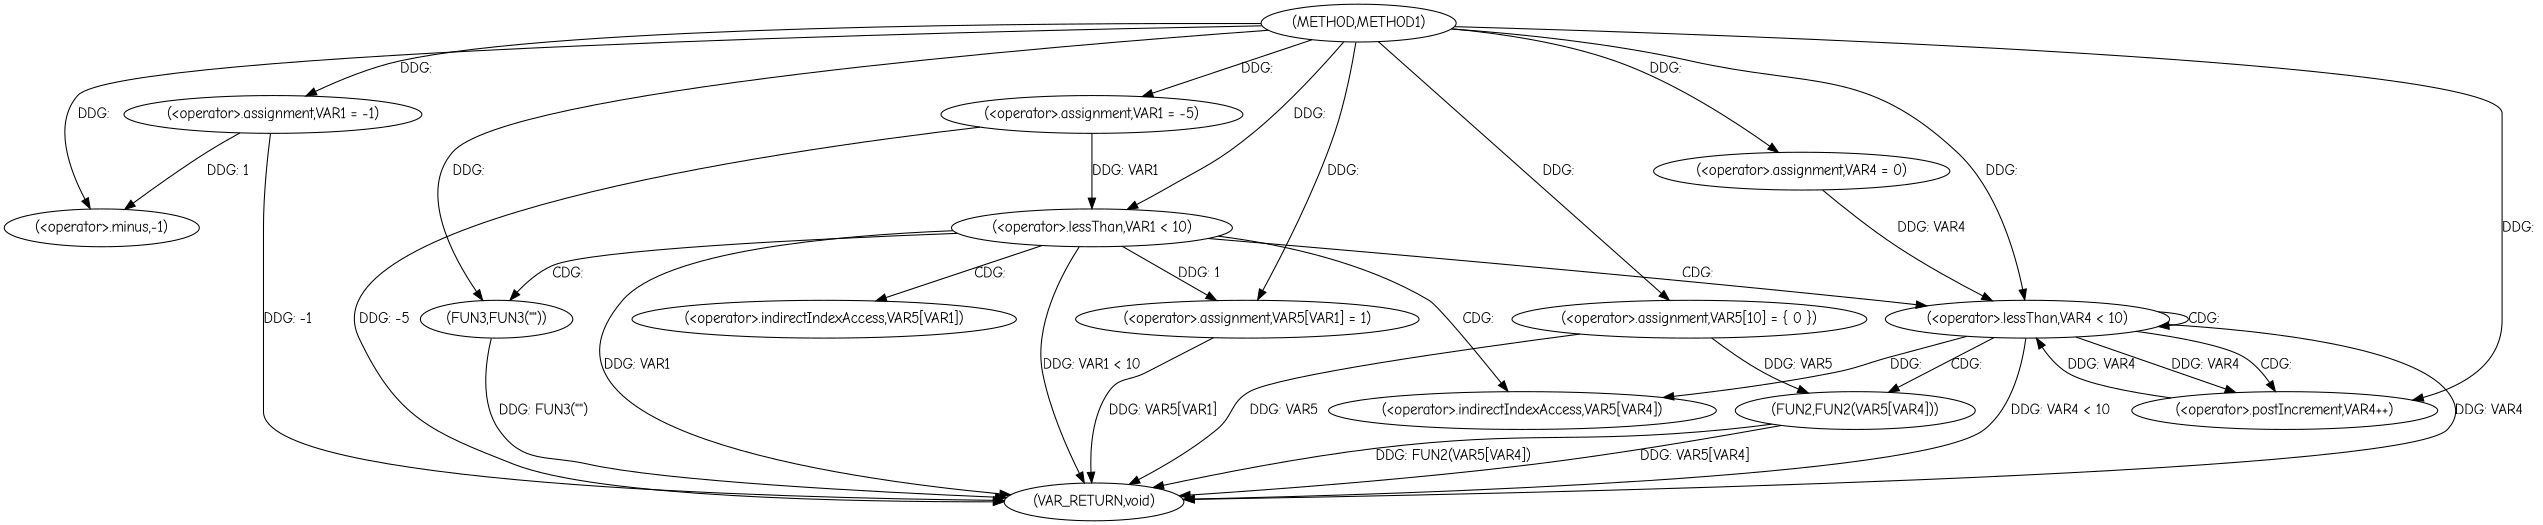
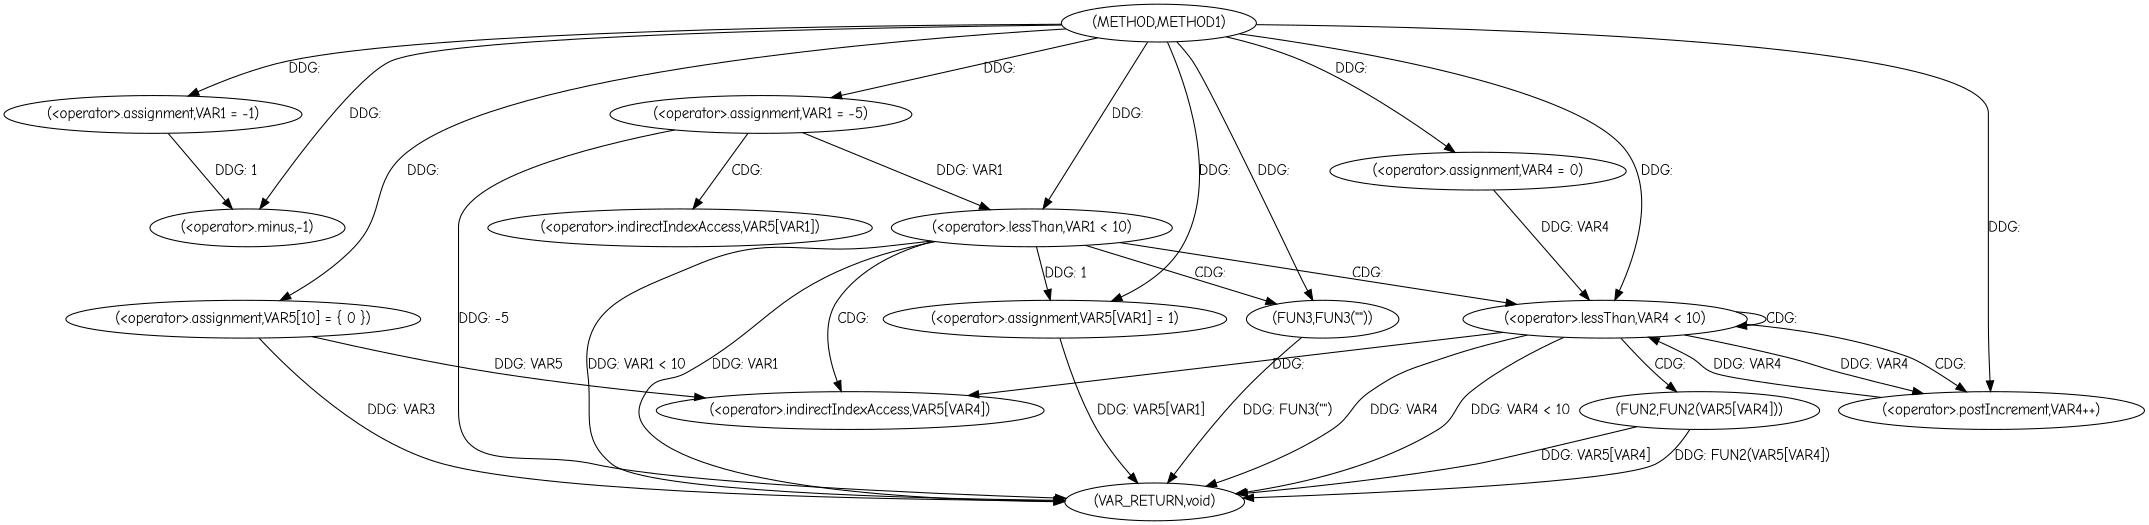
(964, 272) -> (724, 167)
(1753, 367) -> (502, 374)
(1284, 411) -> (401, 411)
(482, 476) -> none
